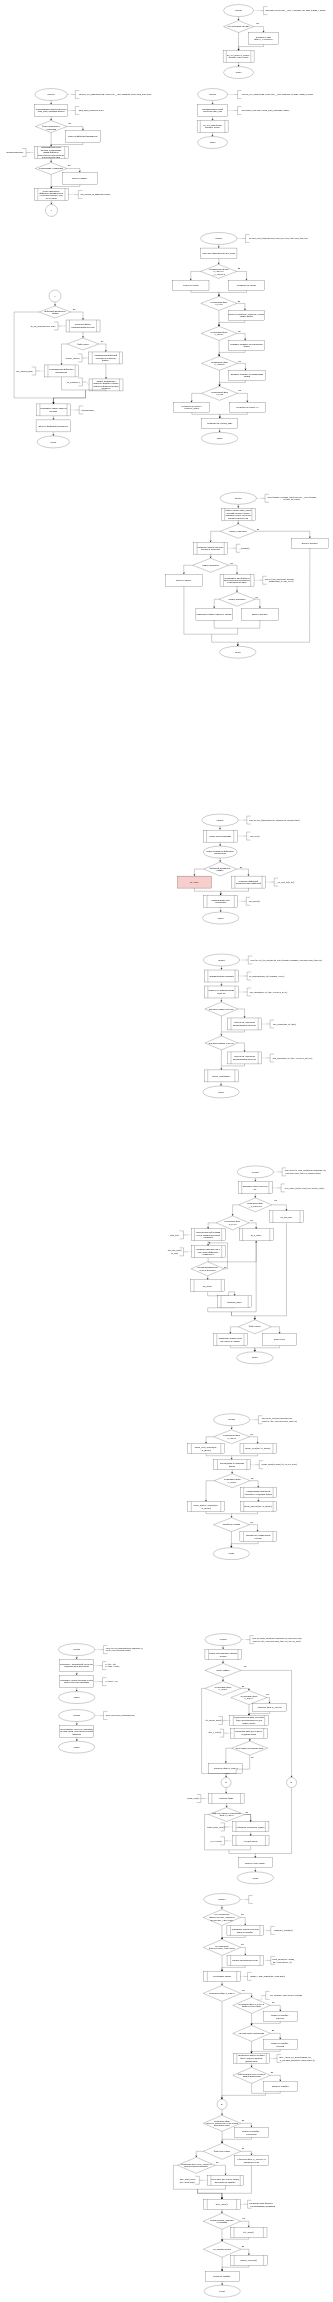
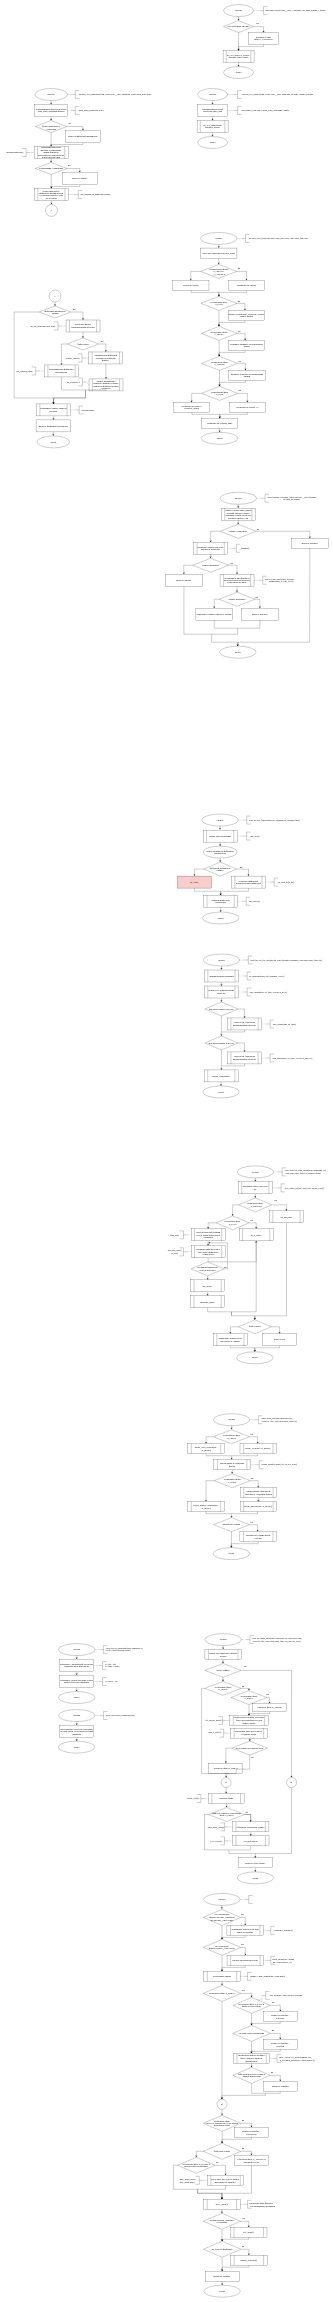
(235, 1302) -> (208, 1302)
(216, 1828) -> (216, 1828)
(196, 2166) -> (196, 2166)
(222, 2250) -> (222, 2250)
